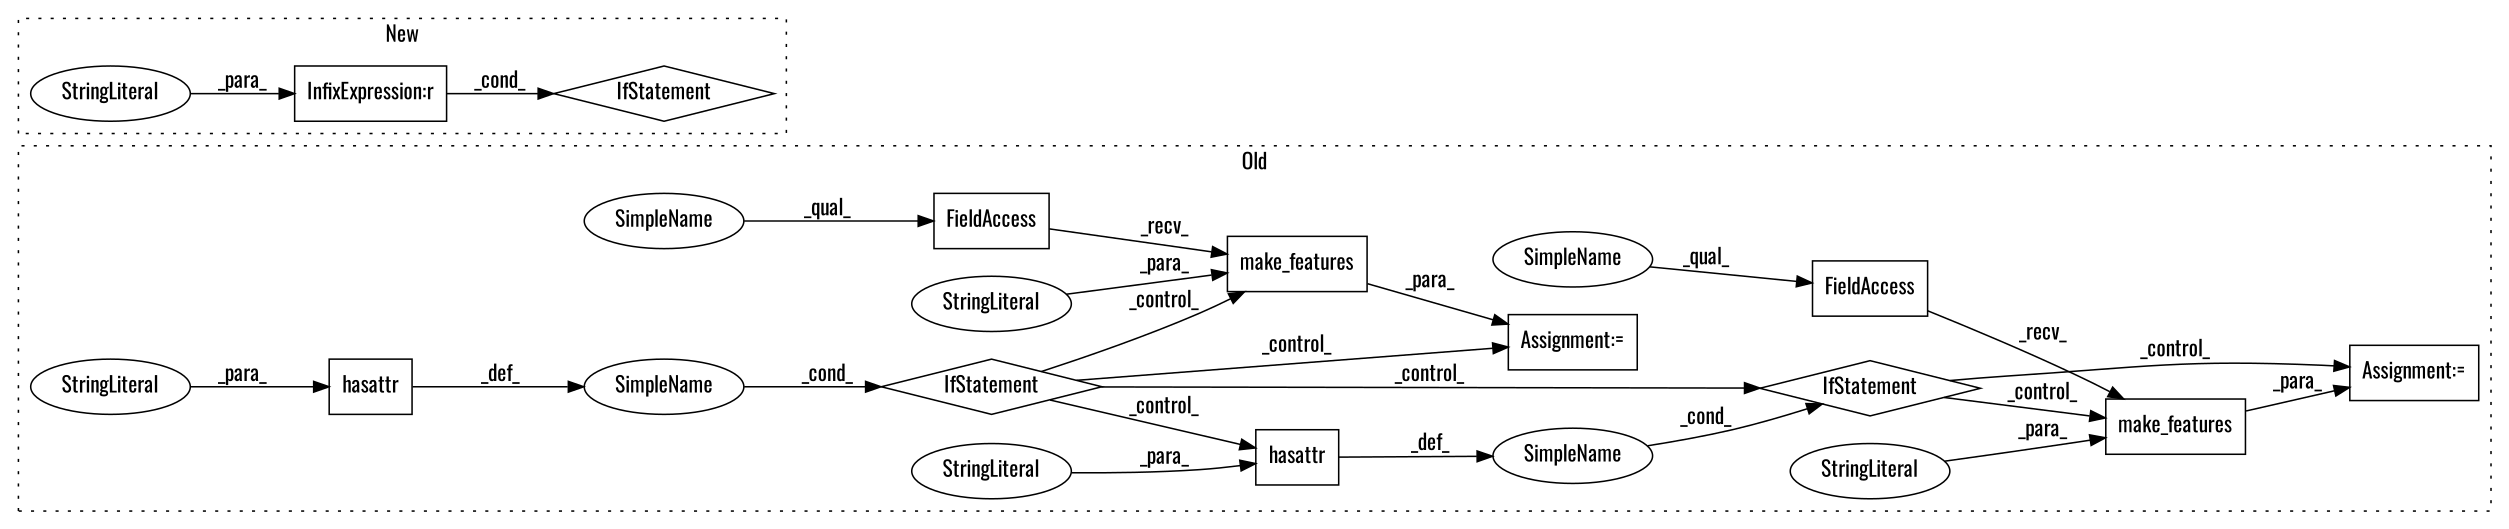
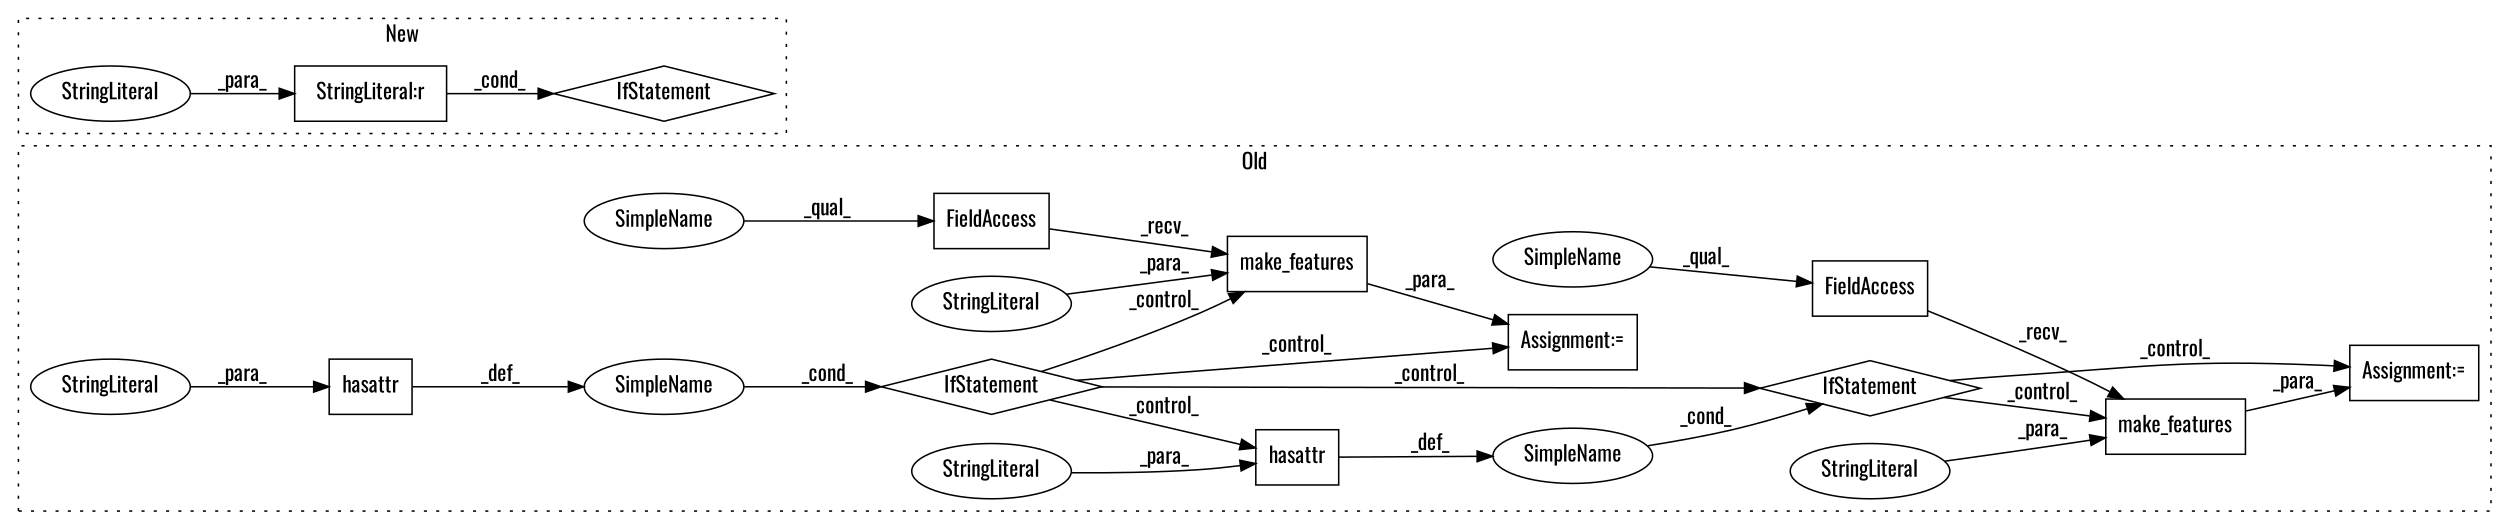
(371, 94) -> (371, 94)
